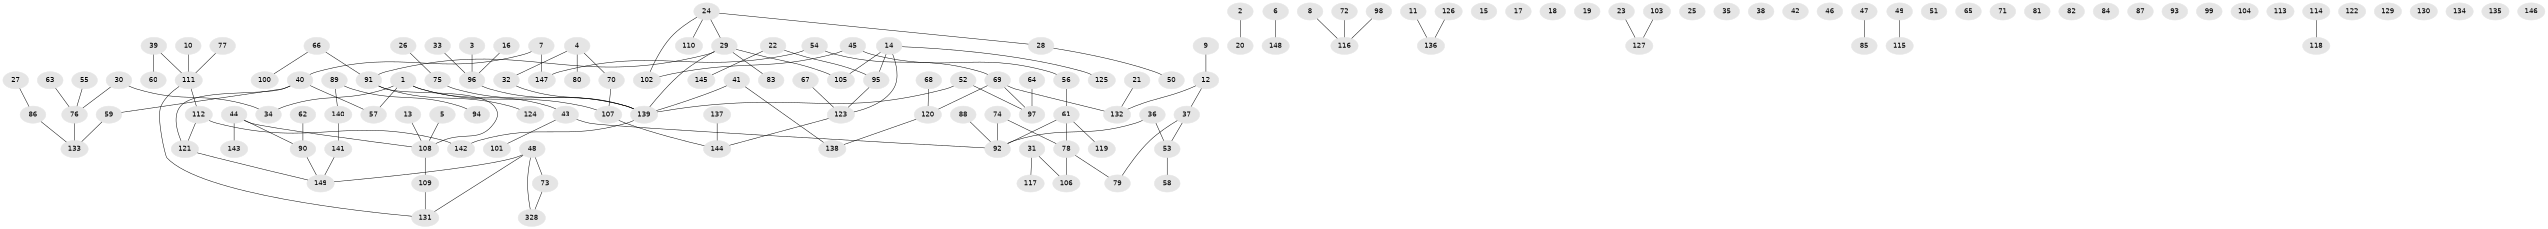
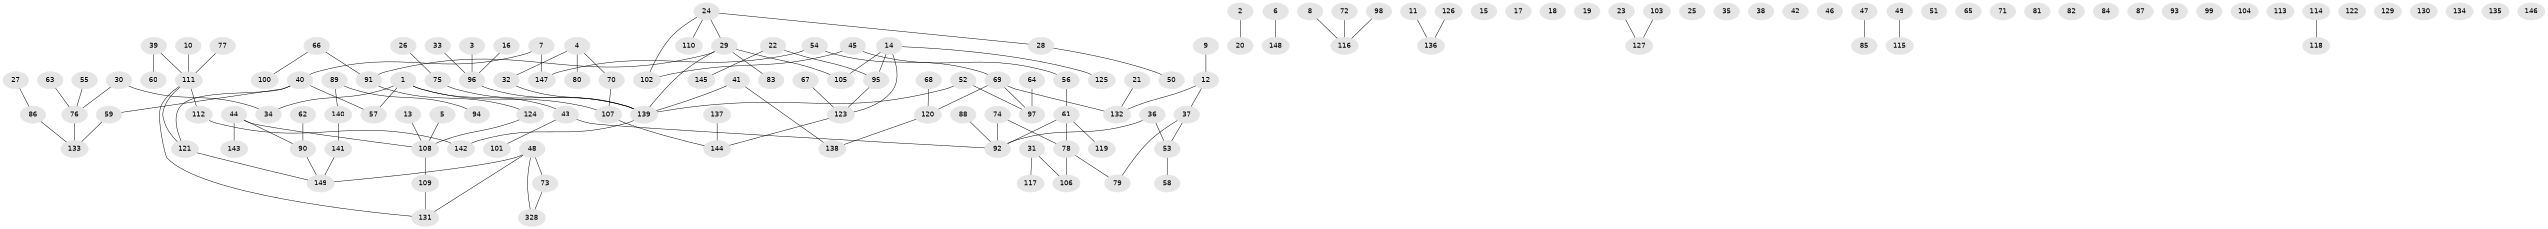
(495, 108) -> (477, 131)
(192, 132) -> (163, 113)
